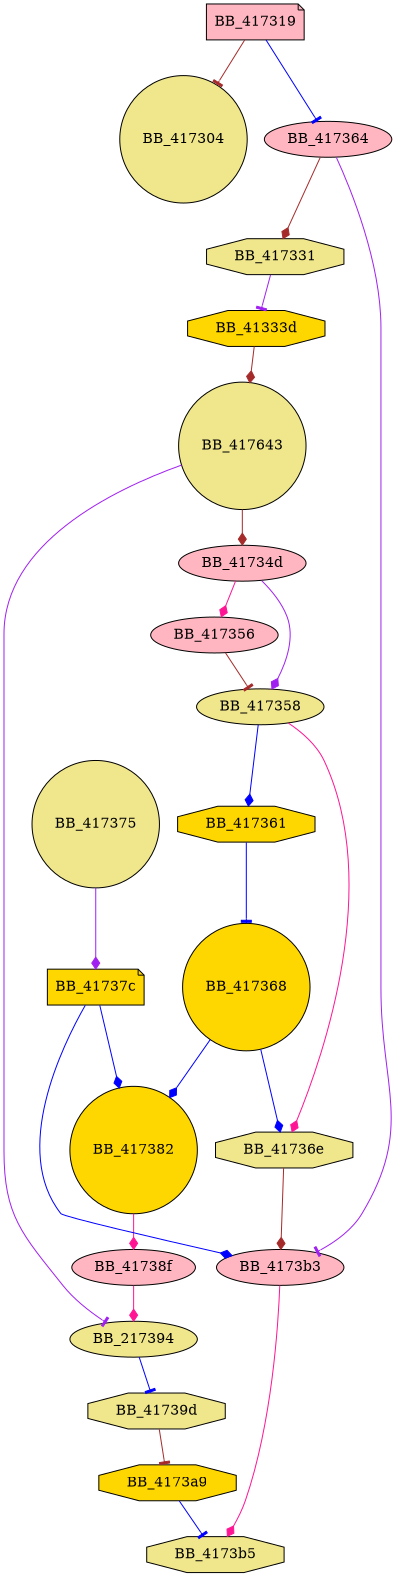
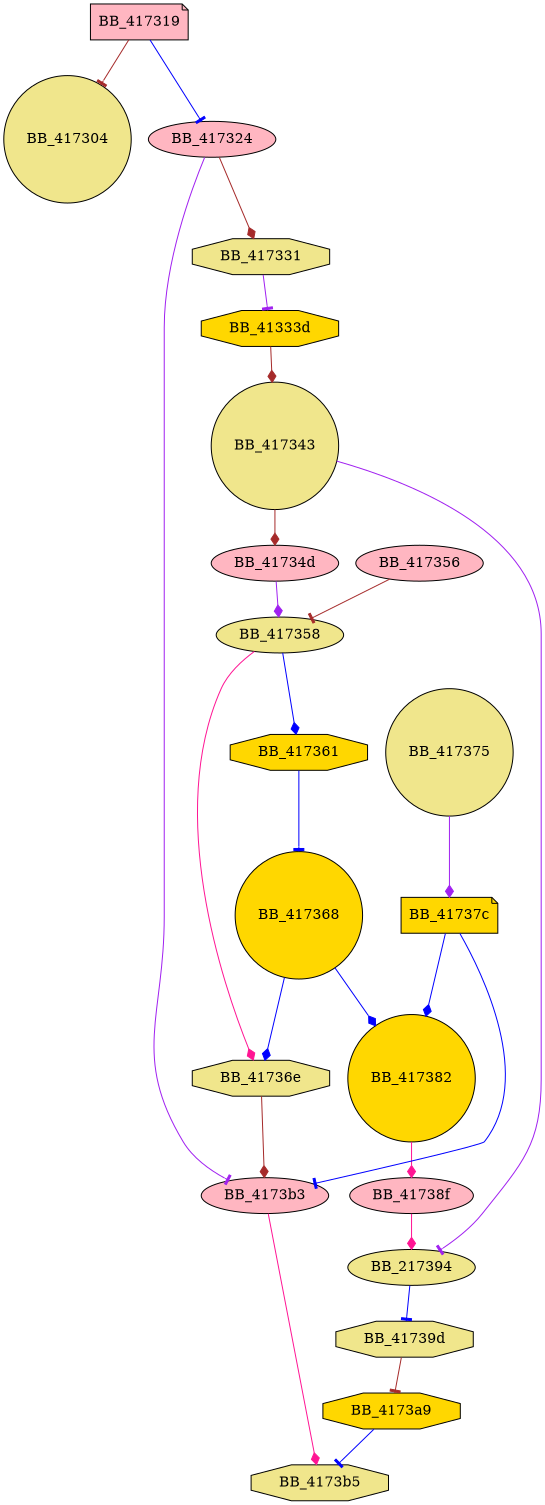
(328, 139) -> (212, 139)
(242, 446) -> (275, 446)
(231, 593) -> none
(47, 1189) -> (497, 1120)
